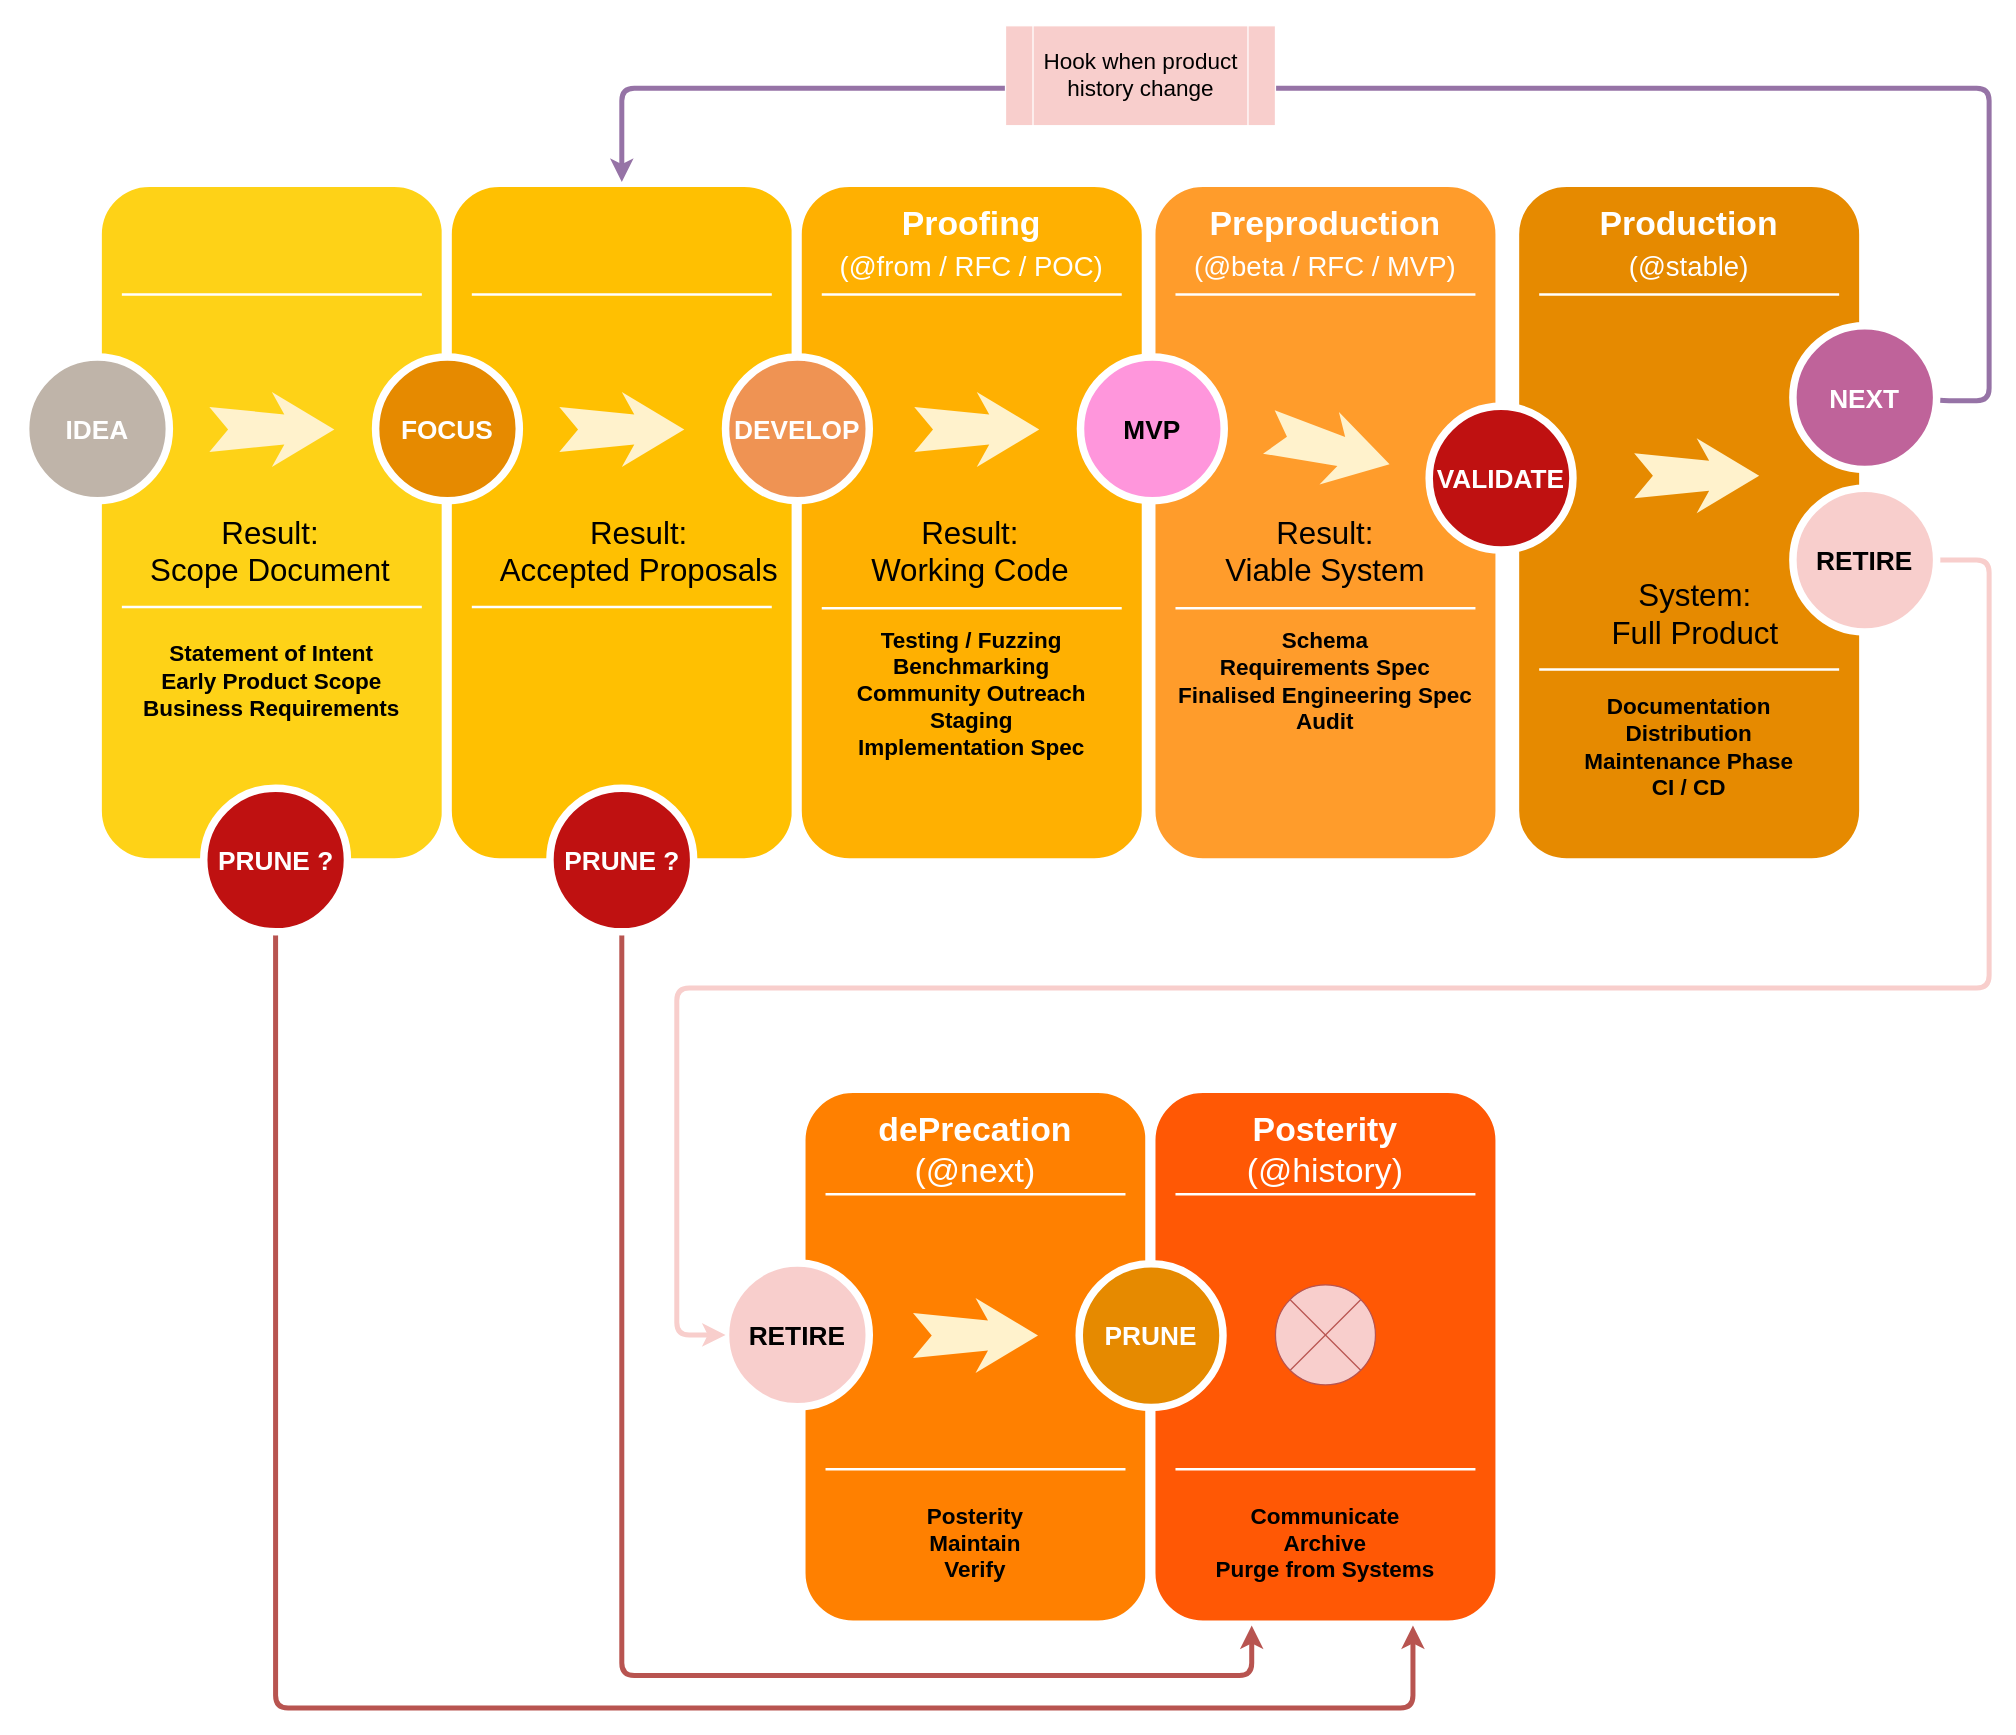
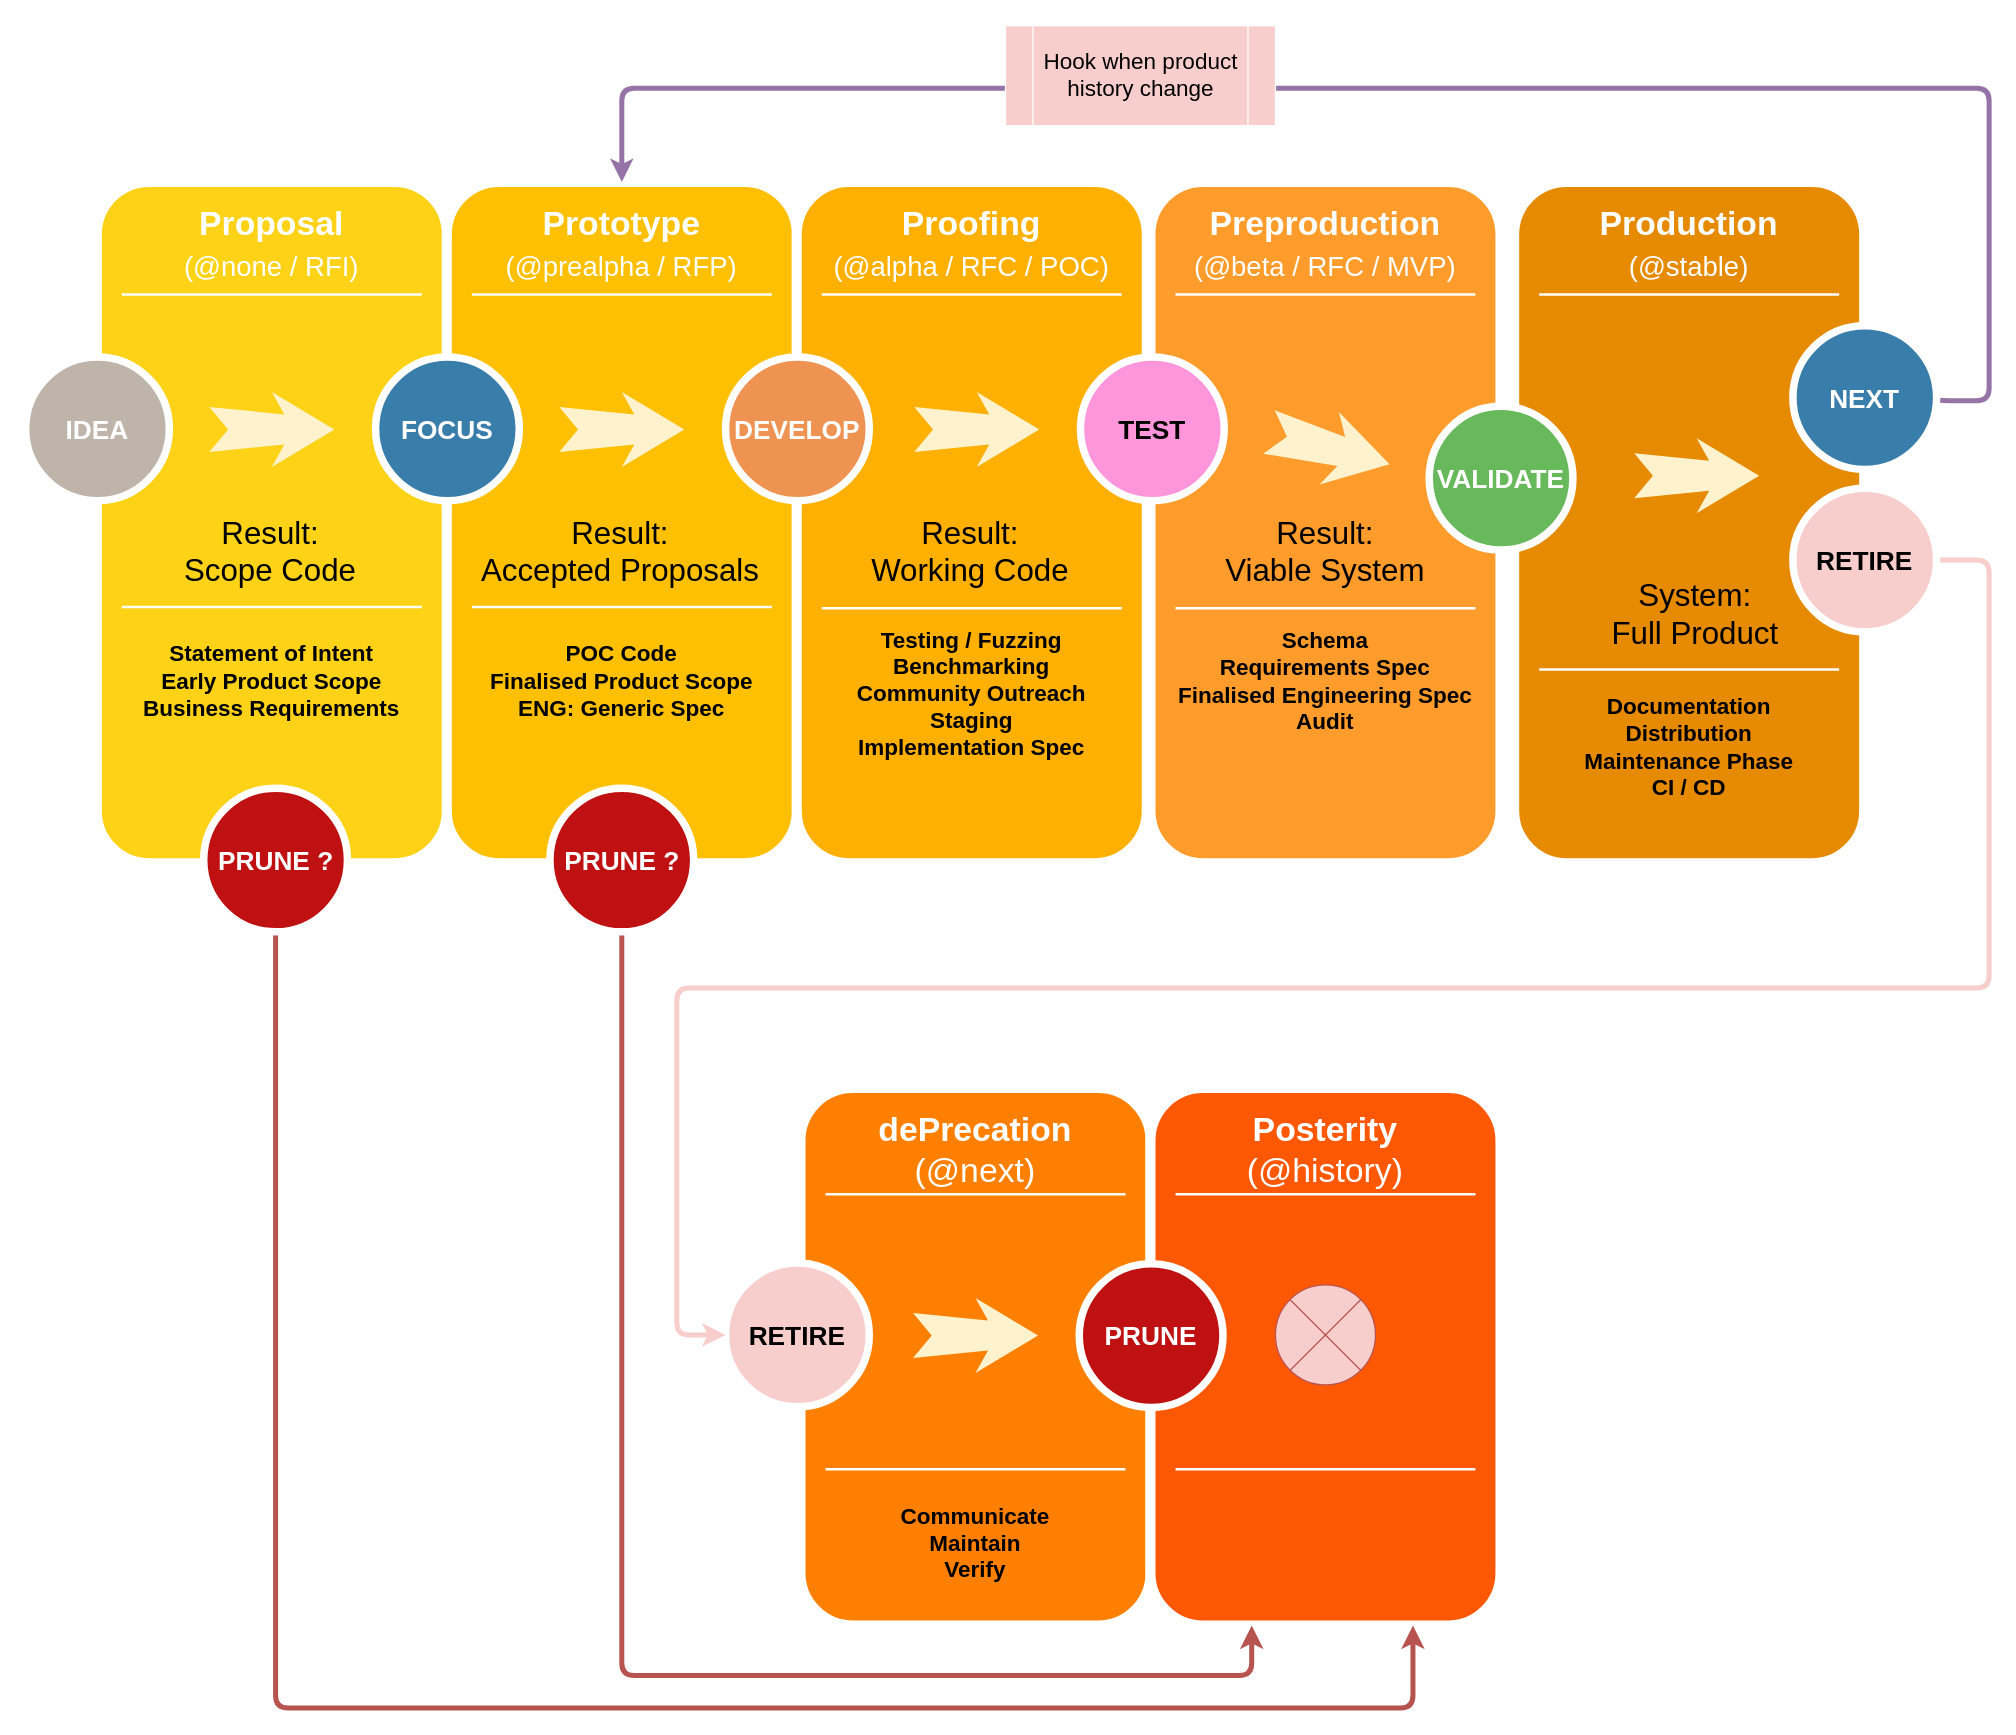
none -> (272, 244)
none -> (622, 244)
(972, 244) -> (972, 244)
(1865, 398) -> (1865, 398)
(448, 429) -> (448, 429)
(1153, 429) -> (1153, 429)
(1501, 478) -> (1501, 478)
(271, 551) -> (271, 551)
(639, 551) -> (621, 551)
none -> (622, 696)
(1151, 1336) -> (1151, 1336)
(976, 1544) -> (976, 1544)
(1326, 1544) -> none
